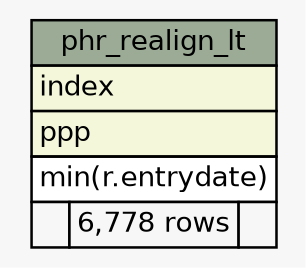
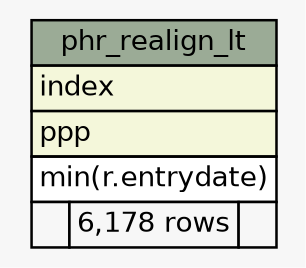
(154, 223) -> (154, 223)
